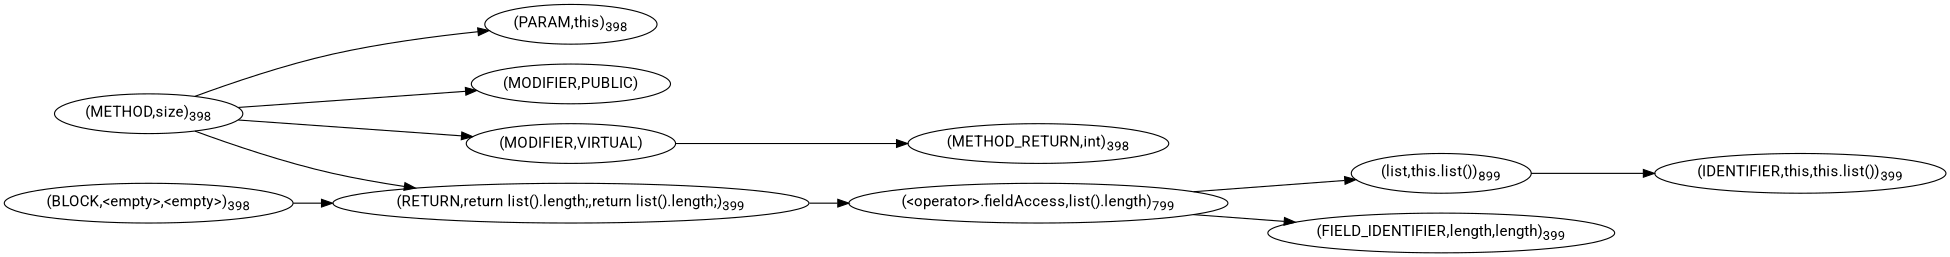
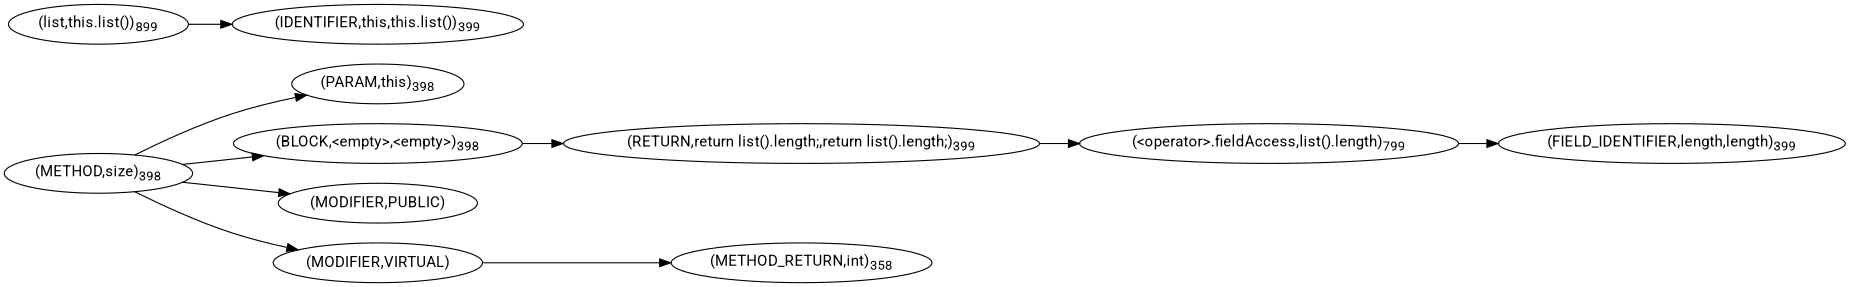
(1118, 142) -> (882, 261)
(298, 165) -> (217, 161)
(1269, 186) -> none
